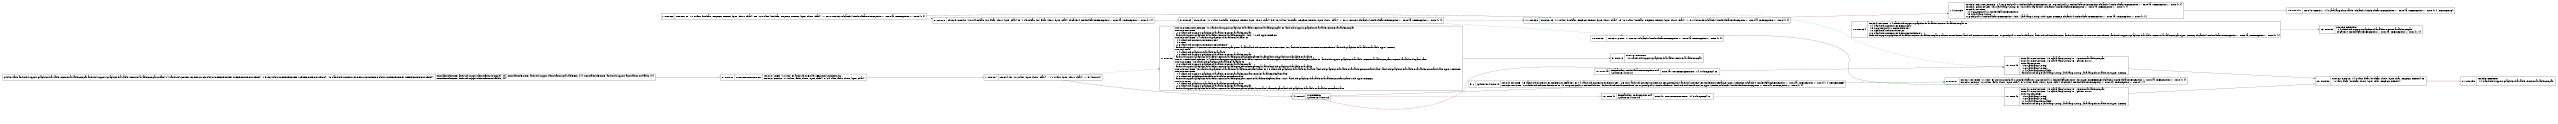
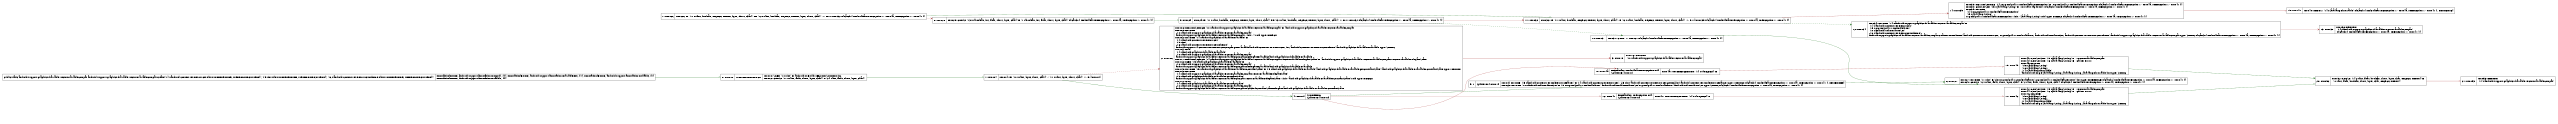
(1844, 33) -> (1817, 24)
